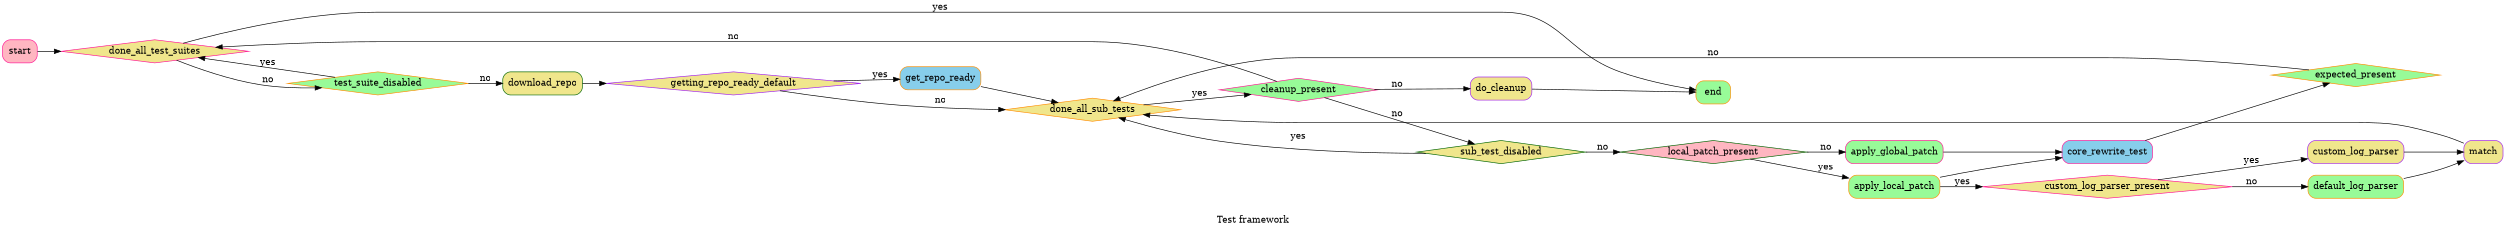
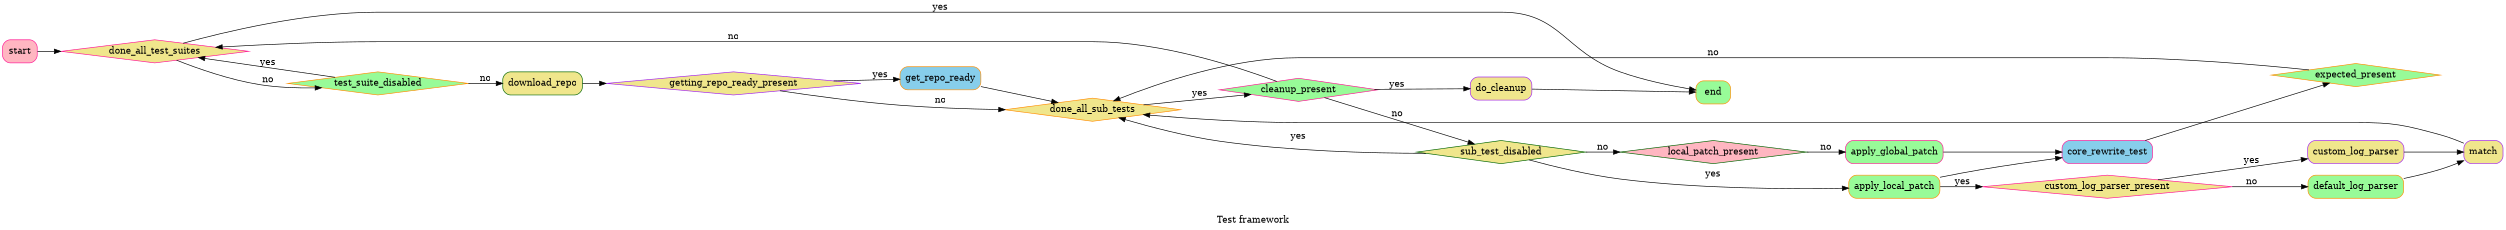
(733, 83) -> (733, 83)
(1397, 84) -> (1397, 84)
(1796, 168) -> (1684, 185)
